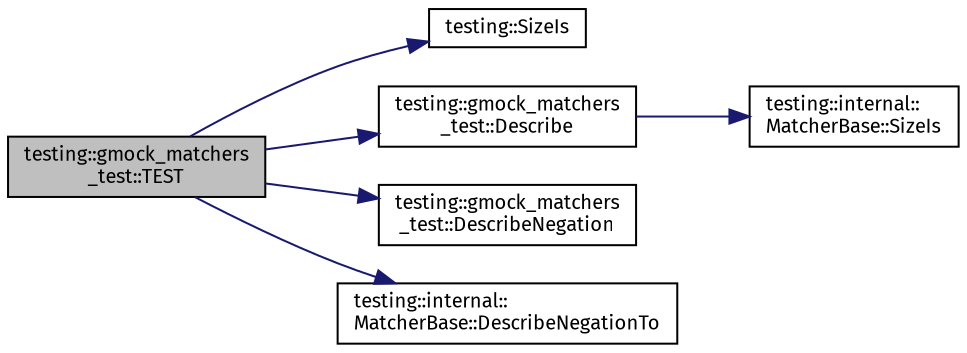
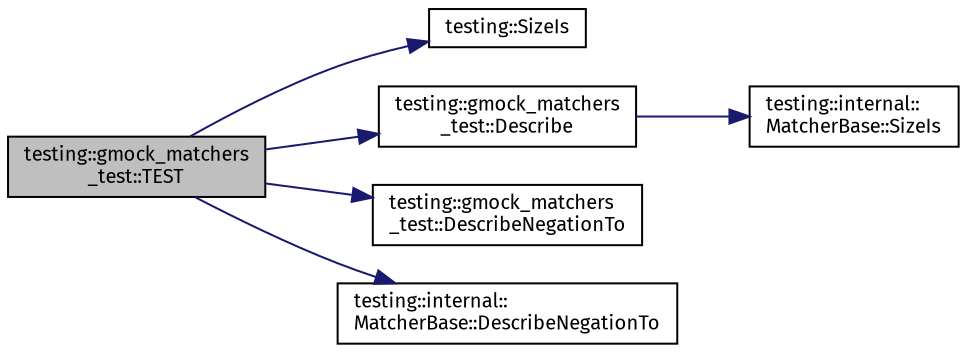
(507, 215) -> (507, 215)
